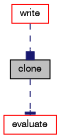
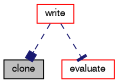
(30, 95) -> (71, 40)
